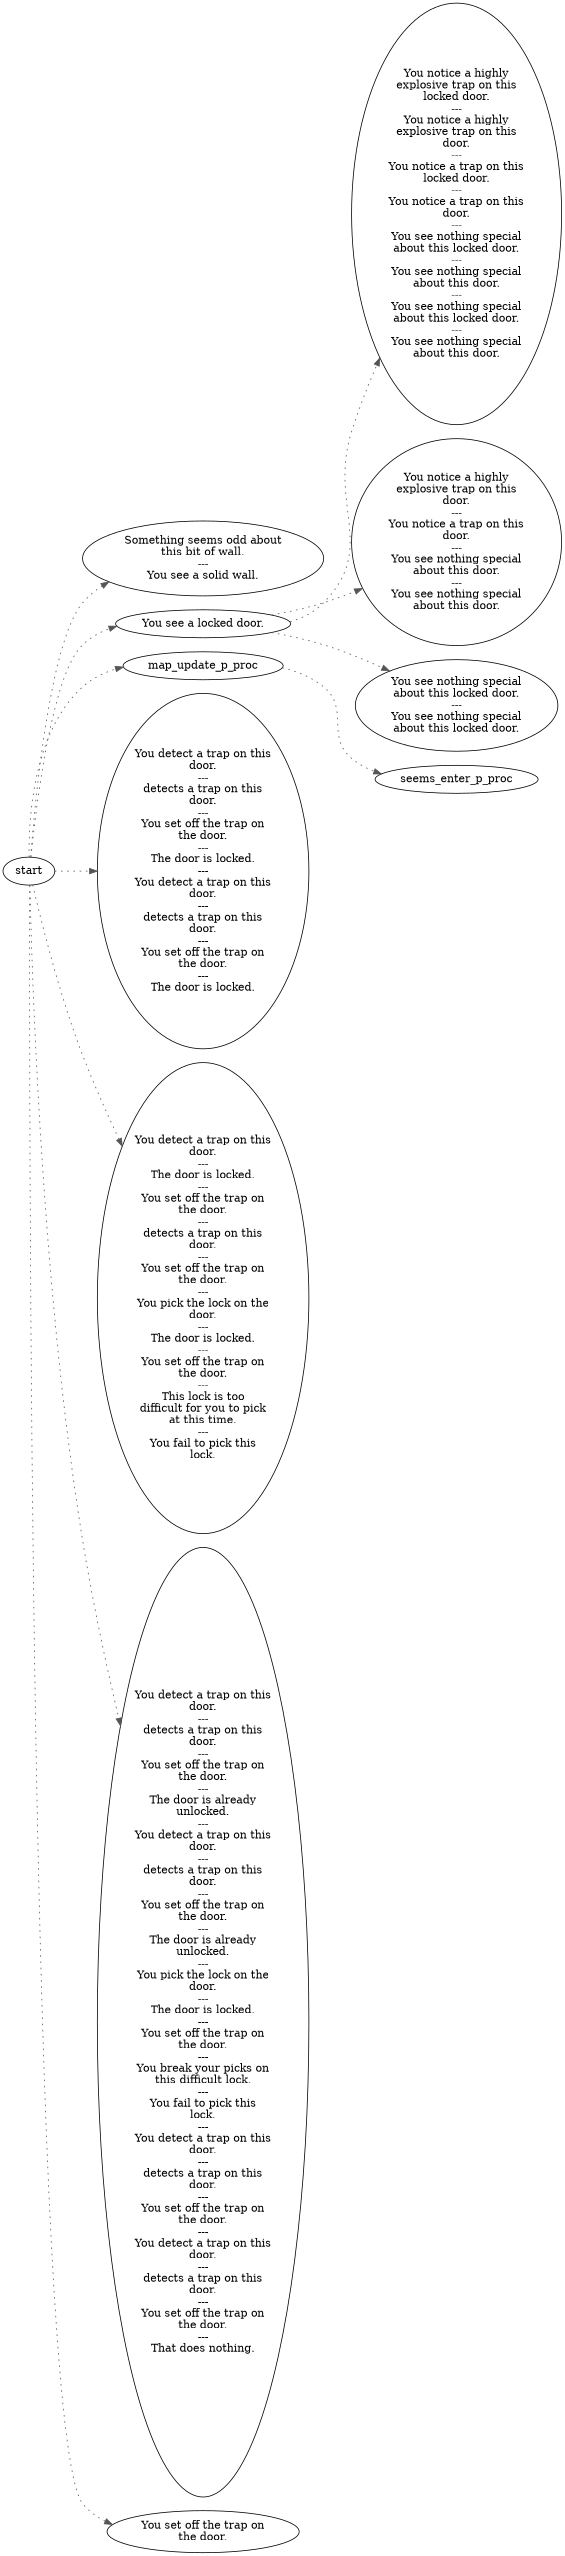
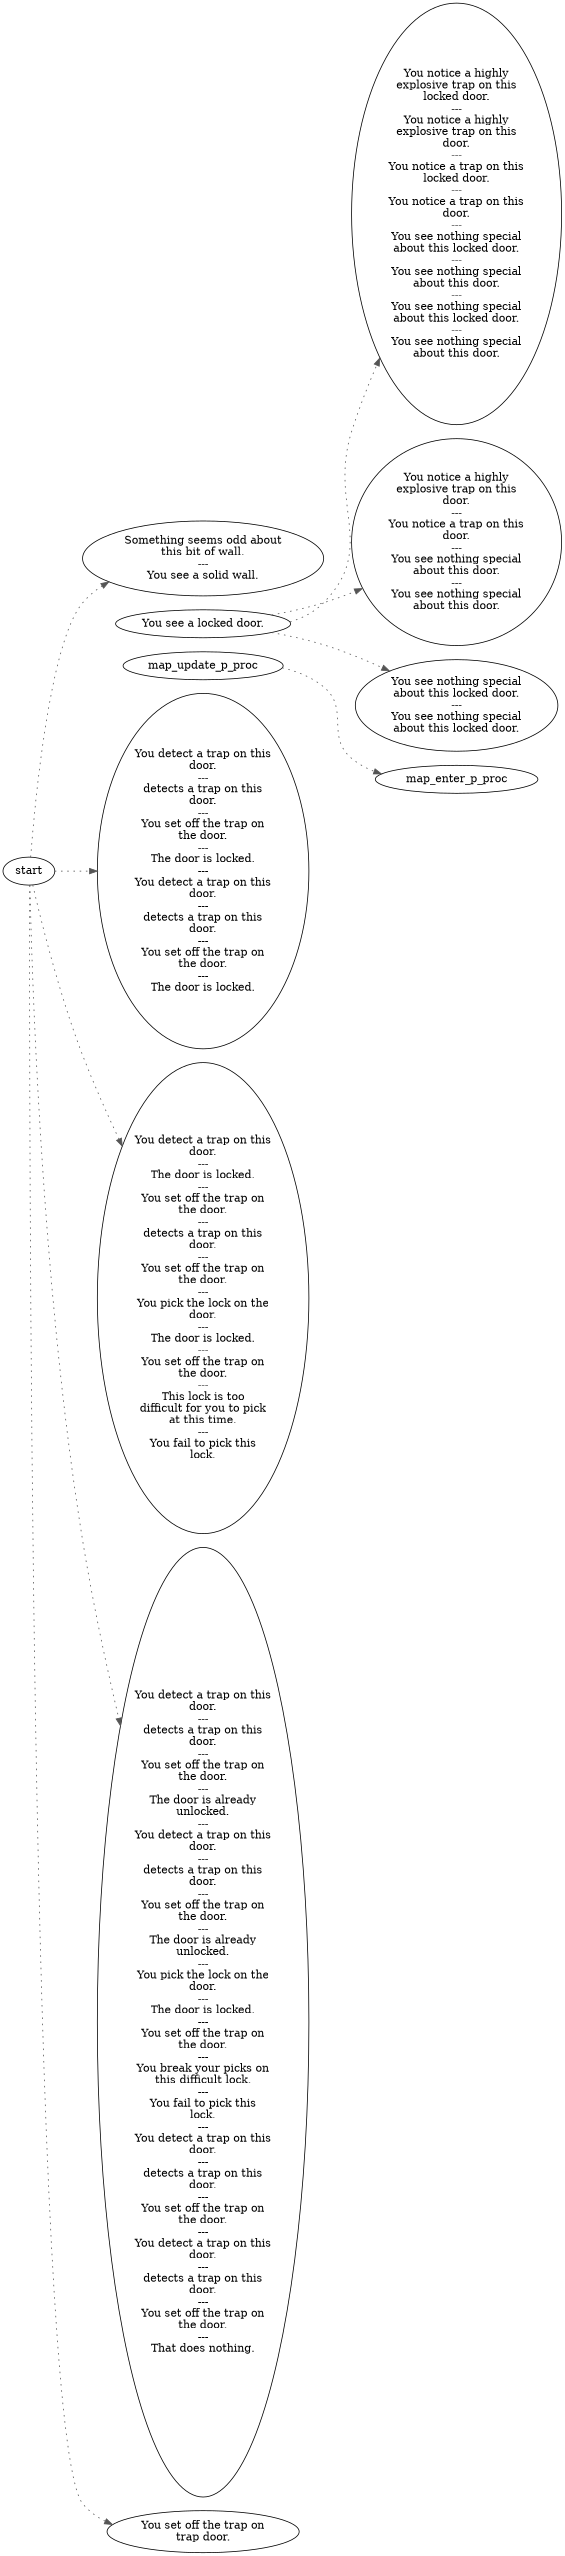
(54, 714) -> none
(59, 718) -> none
(457, 779) -> (457, 779)
(203, 2532) -> (203, 2532)
